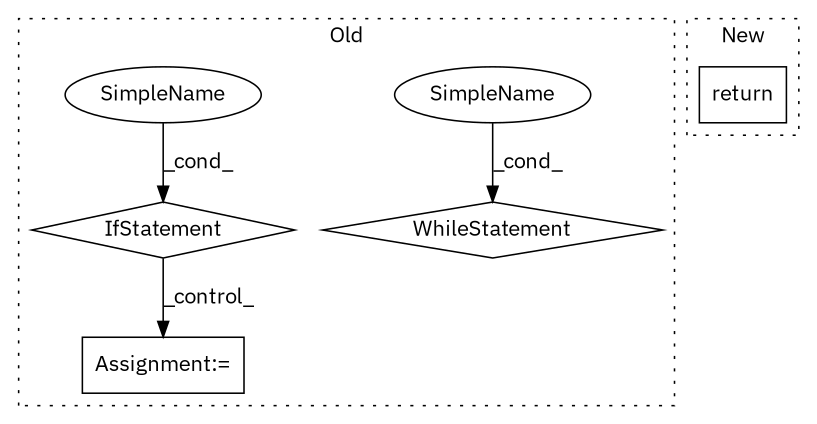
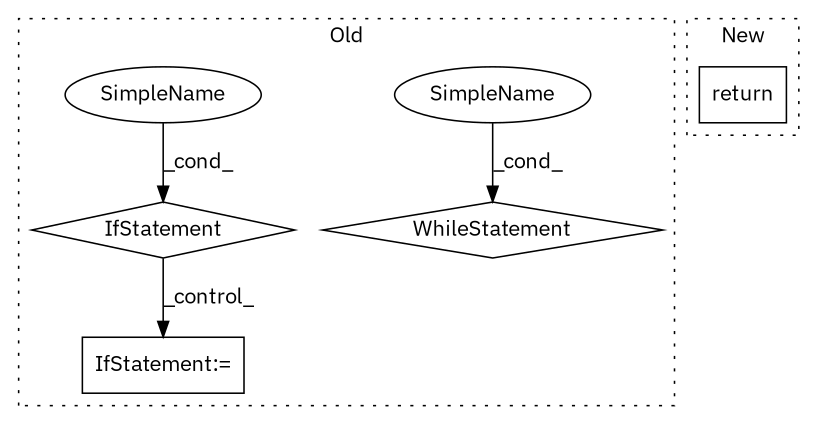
(163, 365) -> (163, 365)
